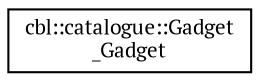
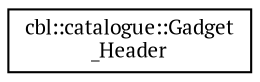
(130, 41) -> (130, 41)
